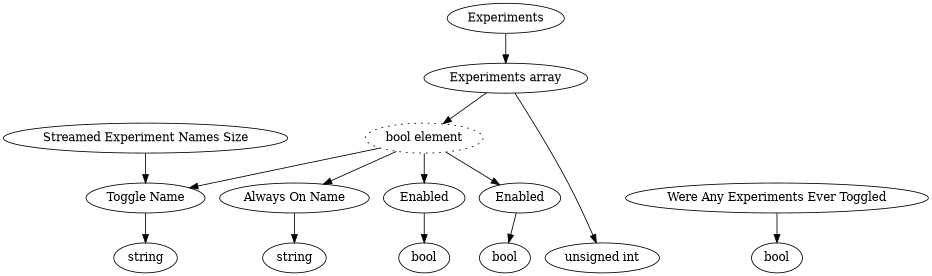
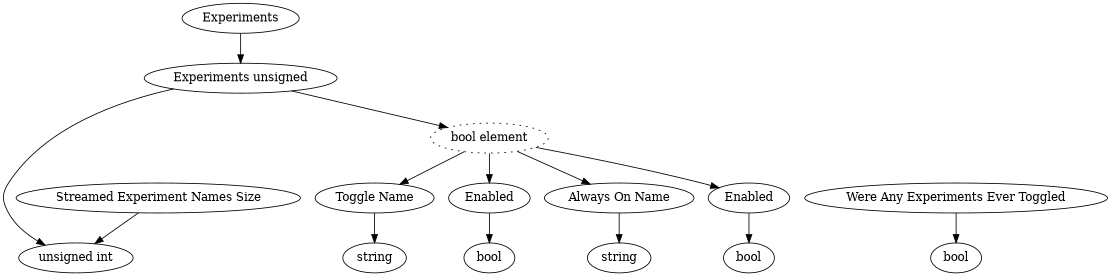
(506, 78) -> (241, 78)
(146, 164) -> (120, 226)
